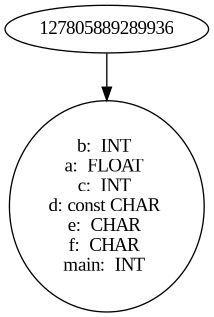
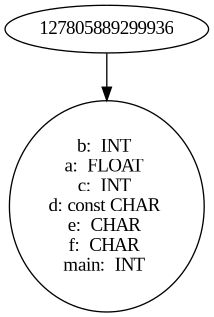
(107, 29) -> (107, 29)
